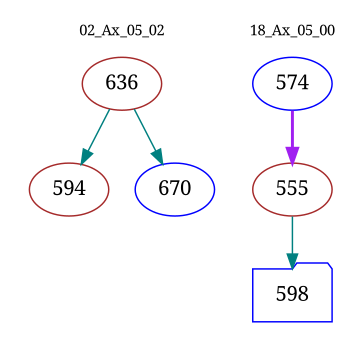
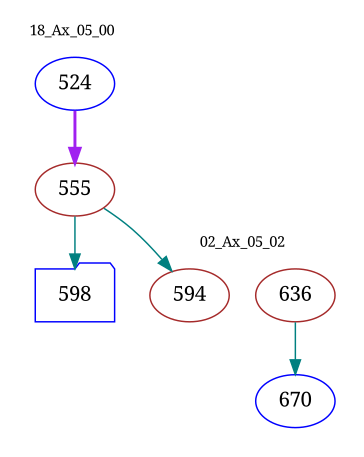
(292, 84) -> (75, 84)
(99, 130) -> (147, 244)
